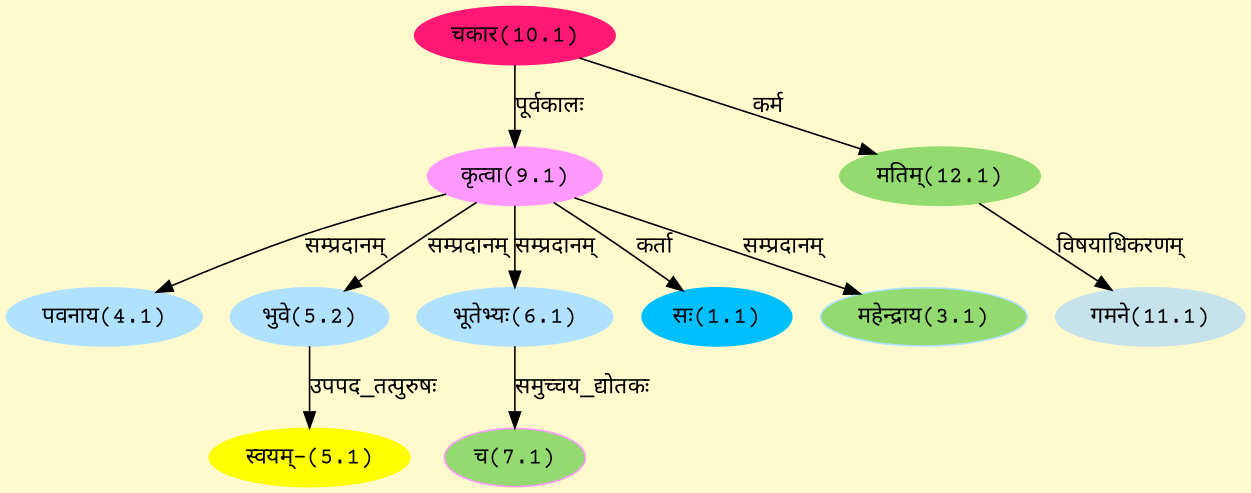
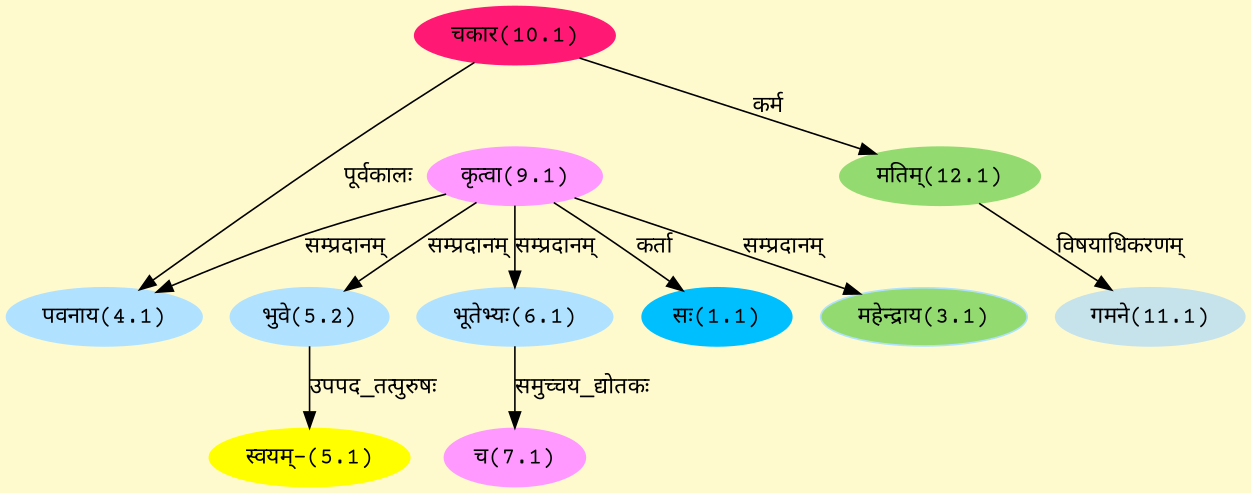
(515, 98) -> (312, 169)
(515, 458) -> (515, 458)
